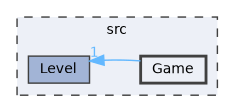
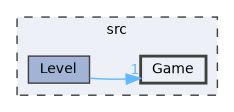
(122, 60) -> (108, 79)
